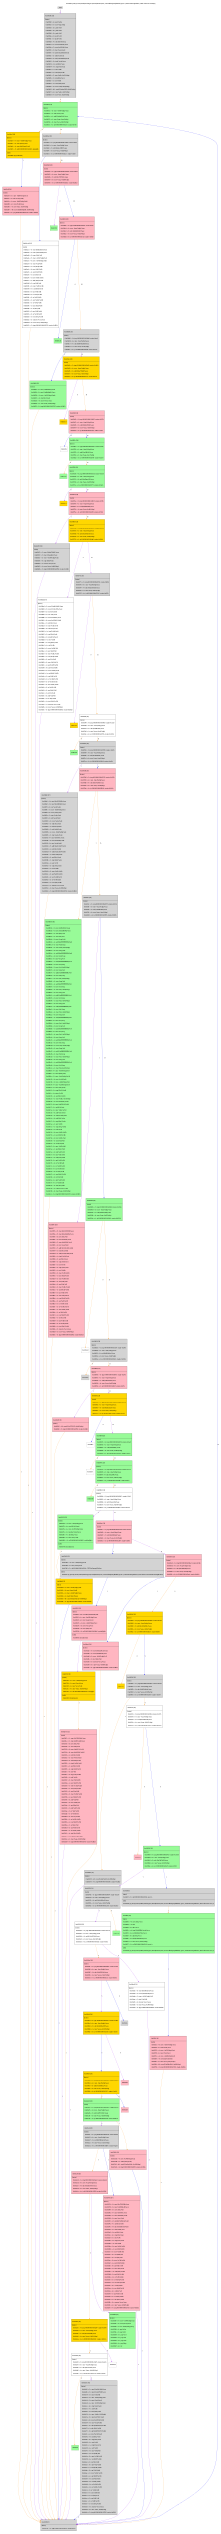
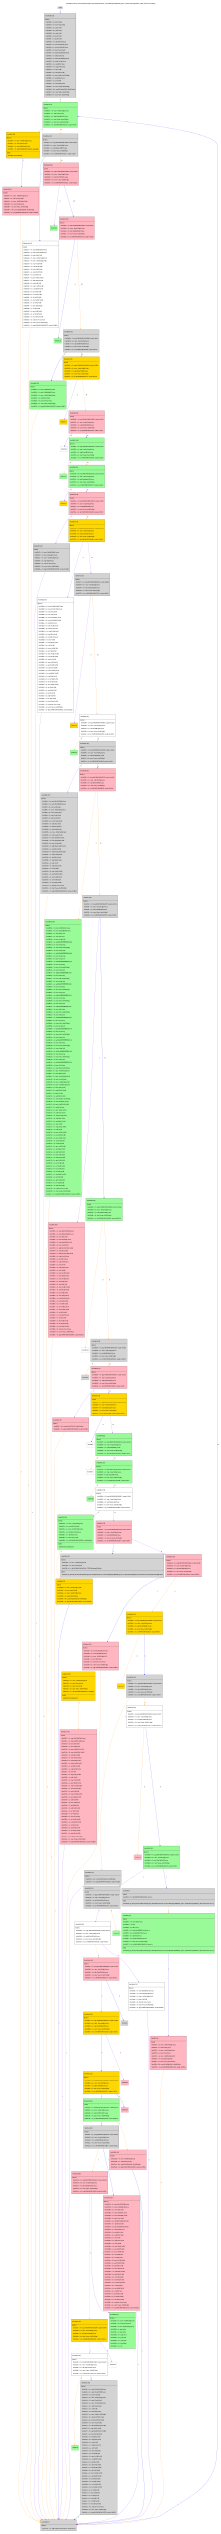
(89, 1623) -> none
